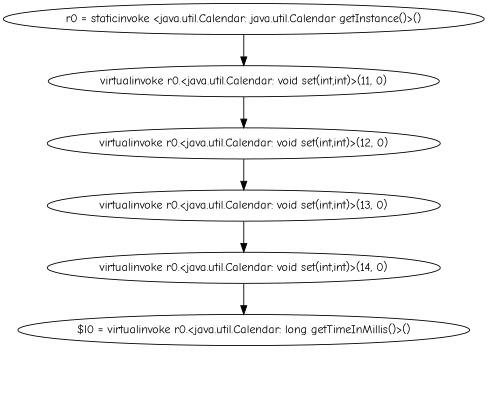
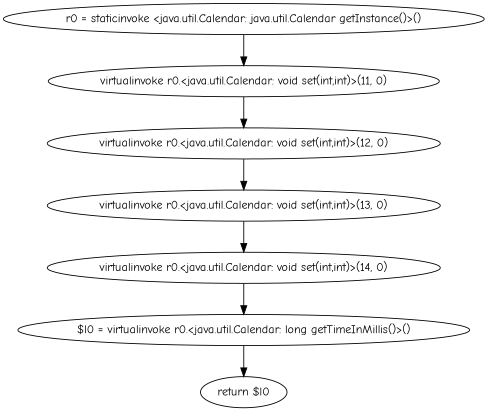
none -> (244, 392)
